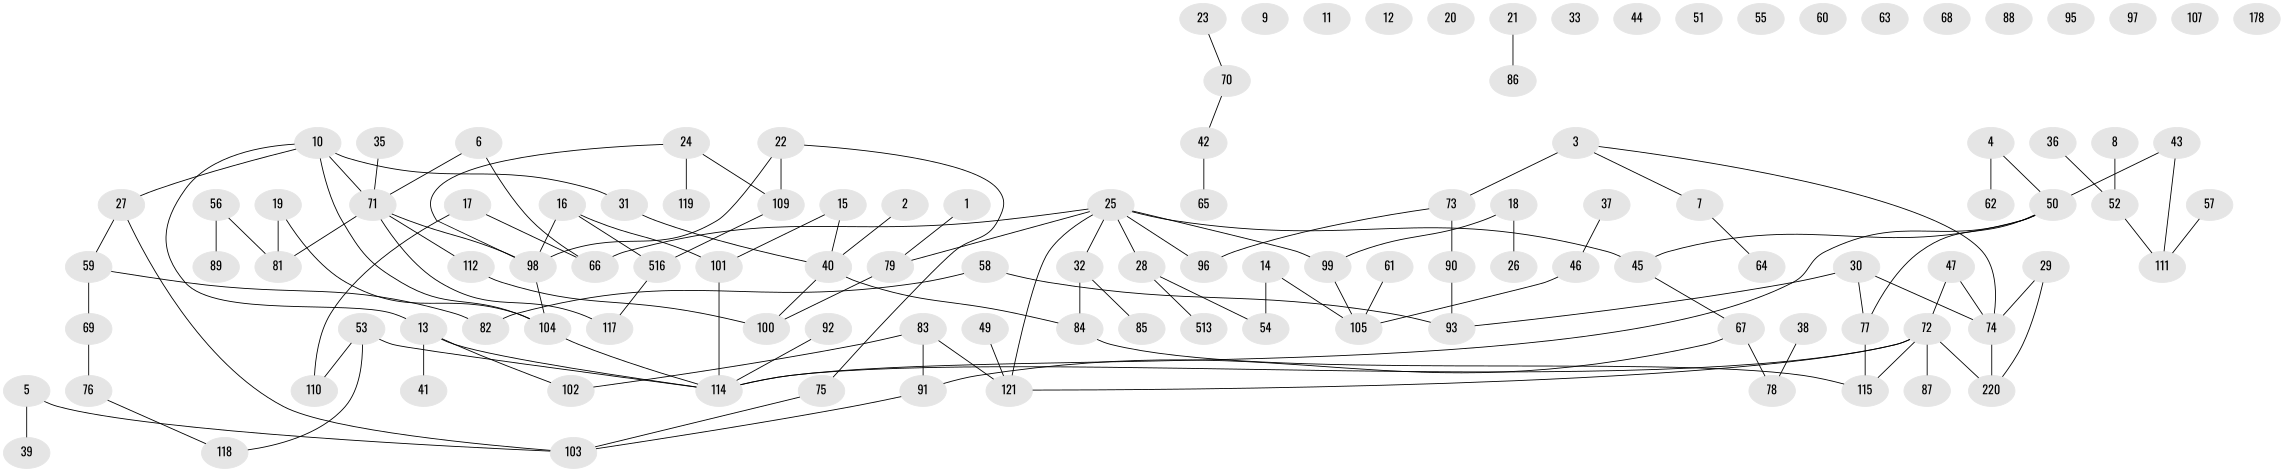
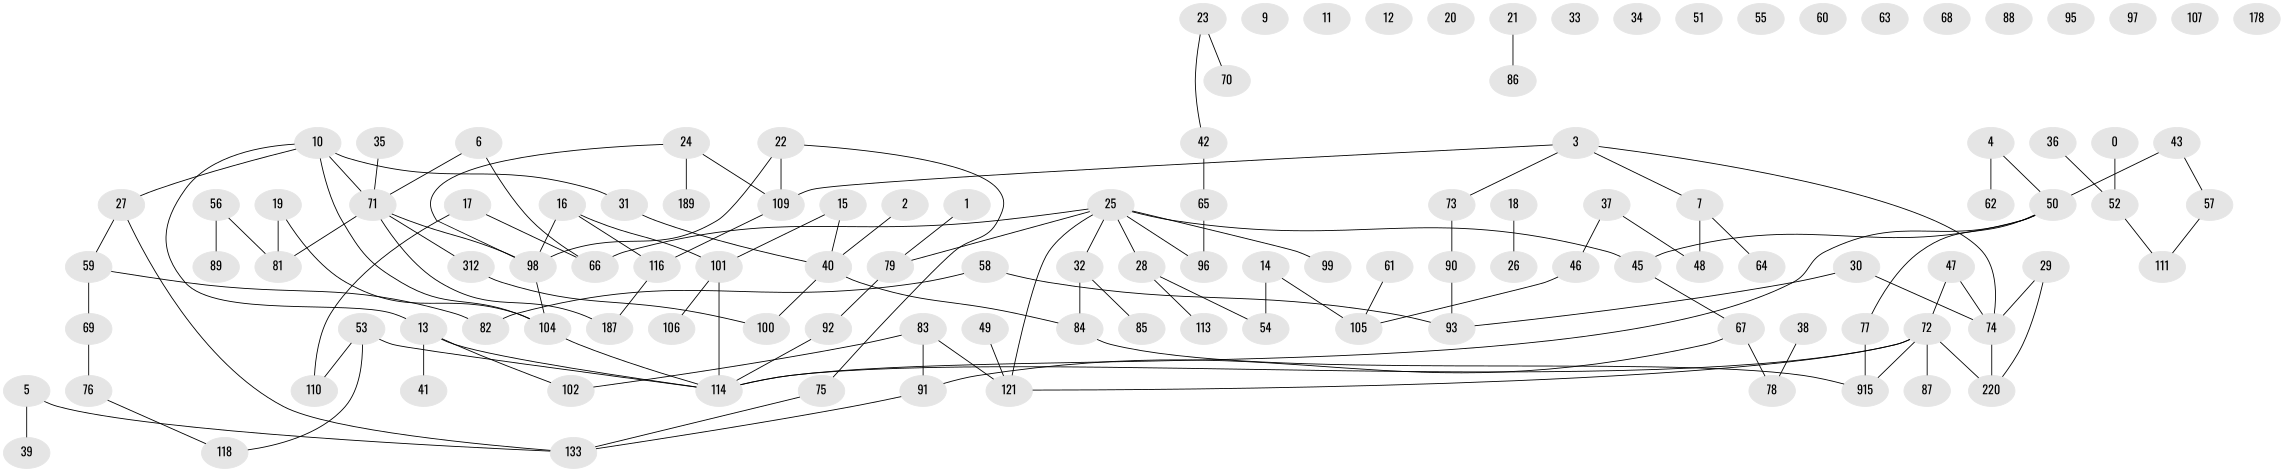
(1637, 19) -> (1637, 19)
(1216, 112) -> (1195, 81)
(2115, 143) -> (2115, 143)
none -> (1175, 165)
(686, 205) -> (686, 205)
(2170, 205) -> (2193, 174)
(1340, 224) -> (1204, 236)
(1421, 236) -> none
(471, 267) -> (471, 267)
(657, 267) -> (657, 267)
none -> (1700, 267)
(828, 298) -> (859, 298)
(1343, 298) -> none
(1861, 298) -> none
(610, 329) -> (610, 329)
none -> (672, 329)
(1204, 329) -> (1204, 329)
(1865, 391) -> (1865, 391)
(574, 453) -> (574, 453)
